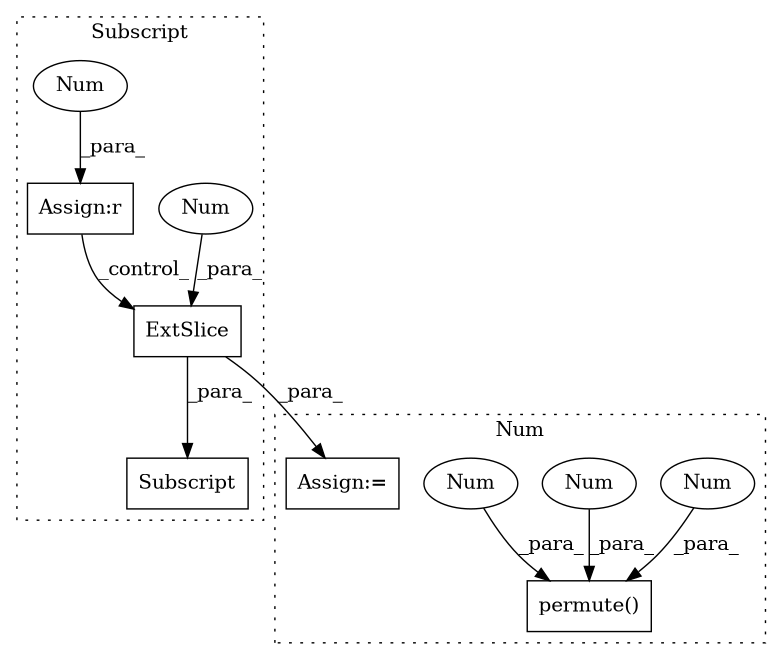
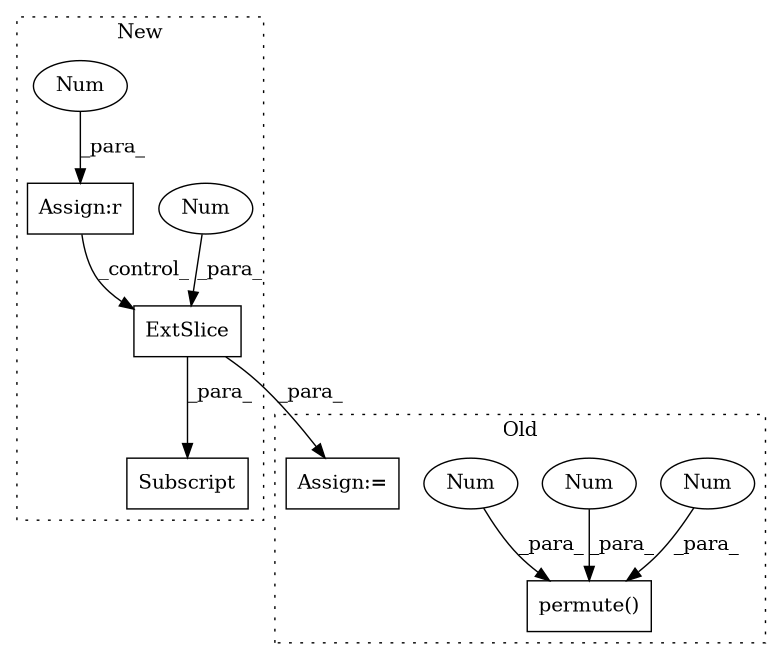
(140, 33) -> (140, 33)
(520, 431) -> (520, 431)
